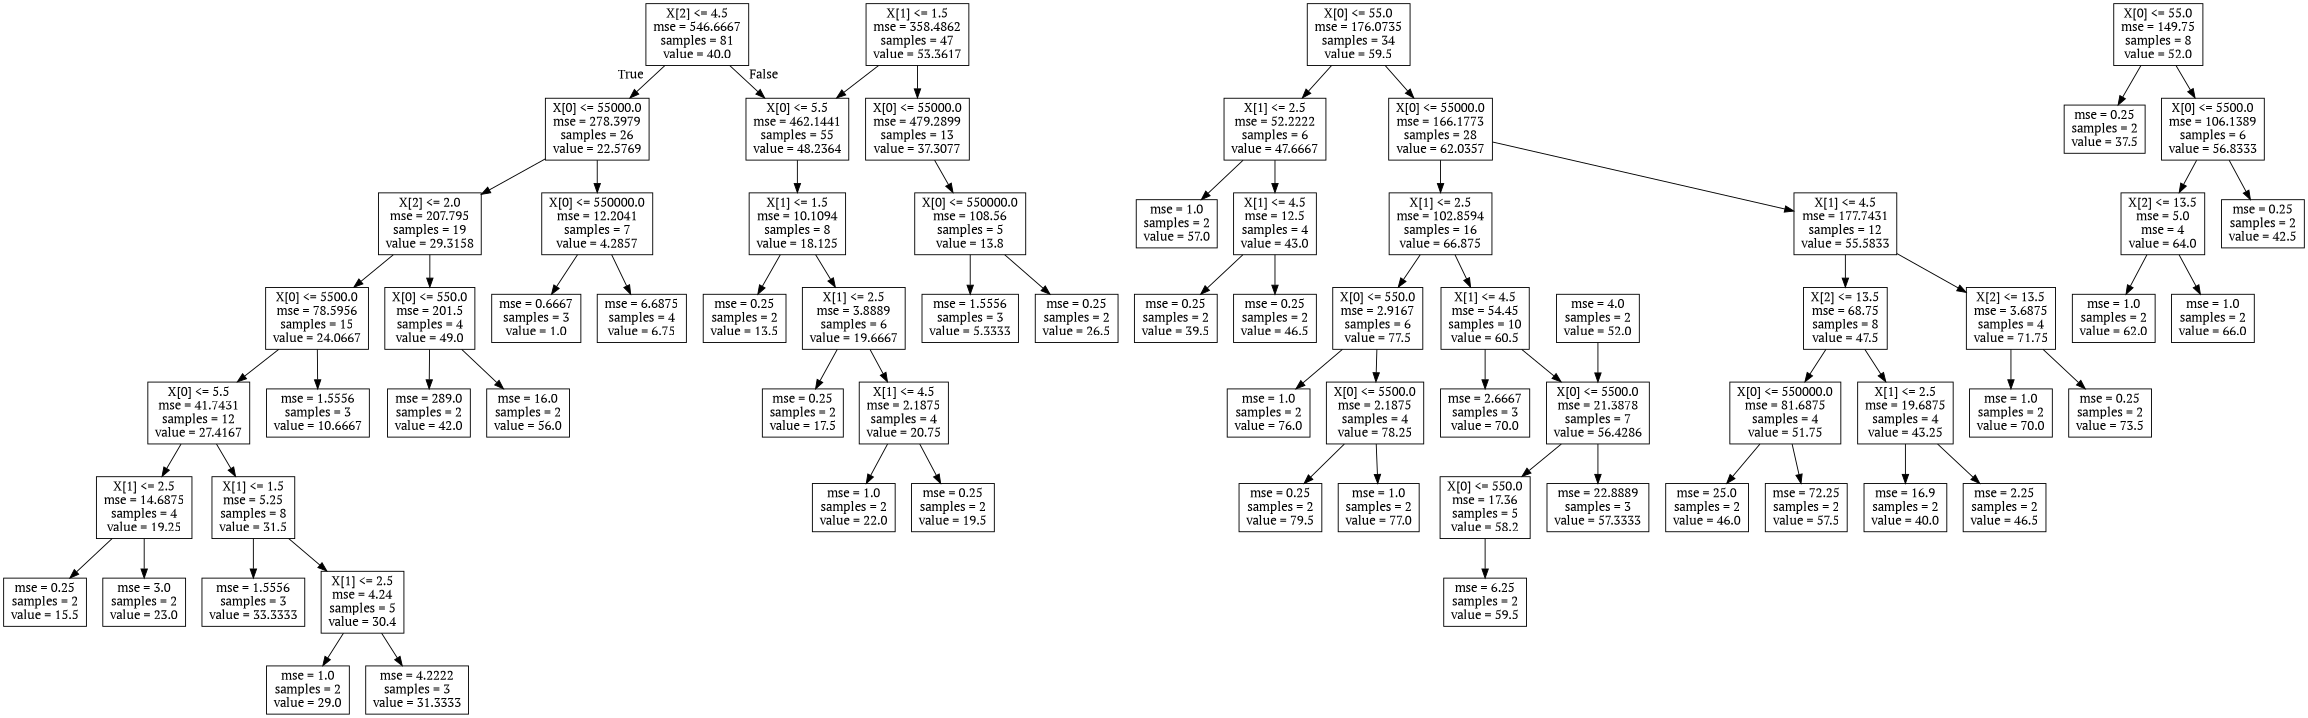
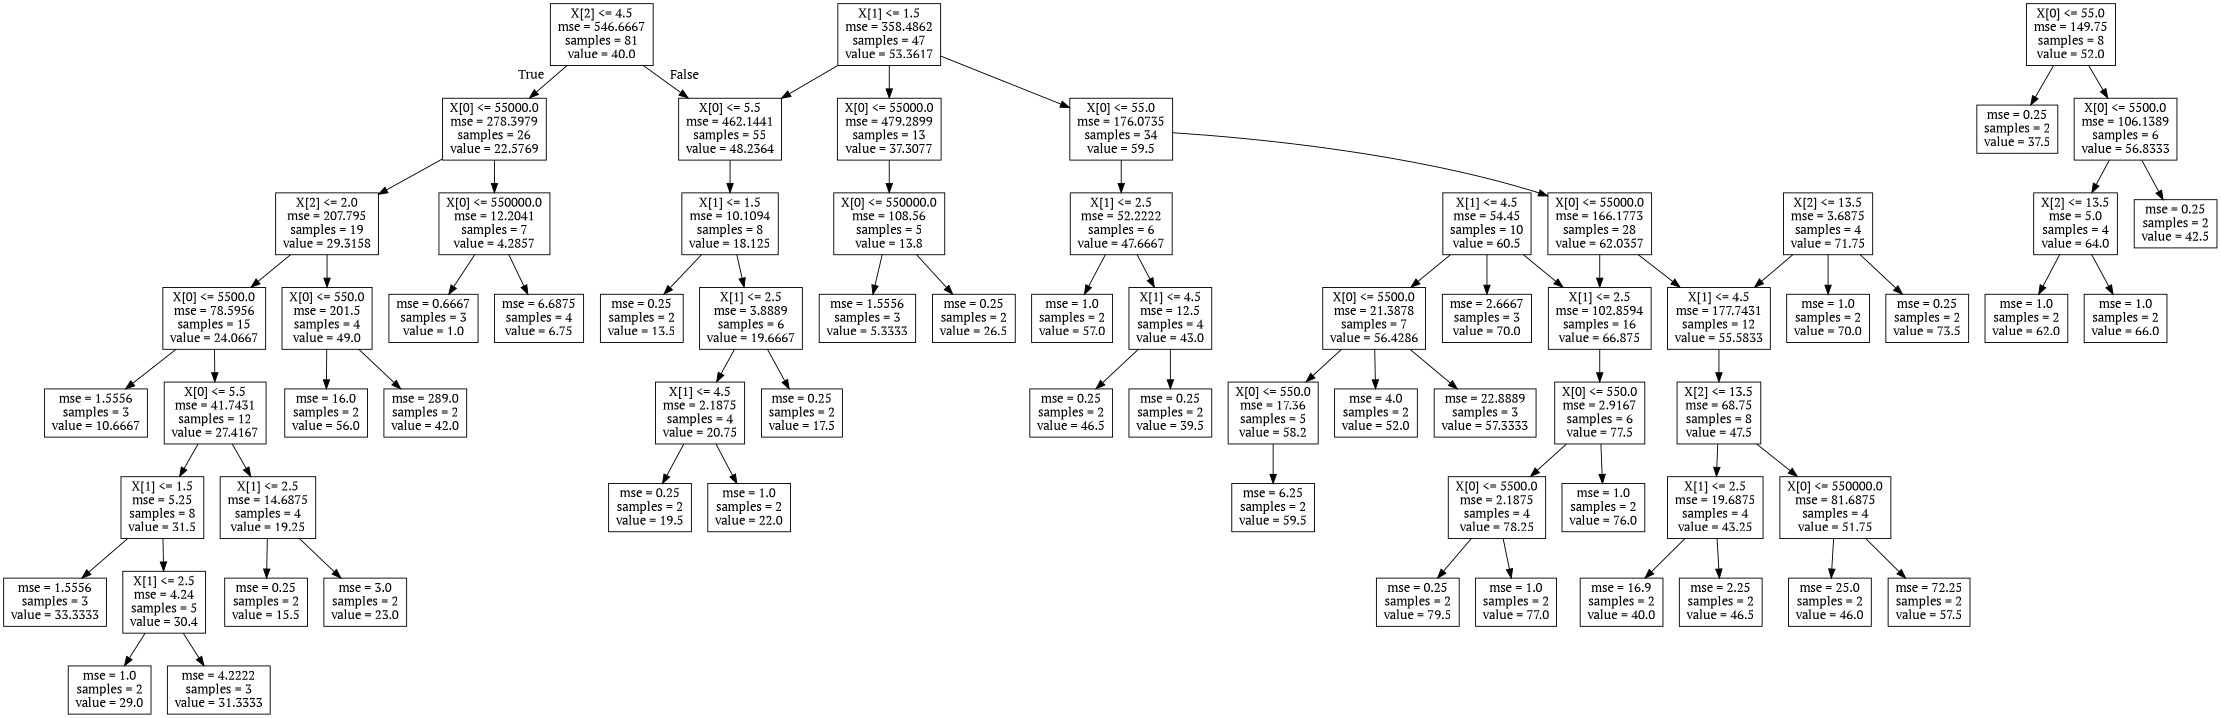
none -> (1001, 80)
(2163, 224) -> (2076, 224)
(1461, 267) -> (1540, 268)
(1928, 271) -> (1777, 268)
(1598, 358) -> (1375, 365)
